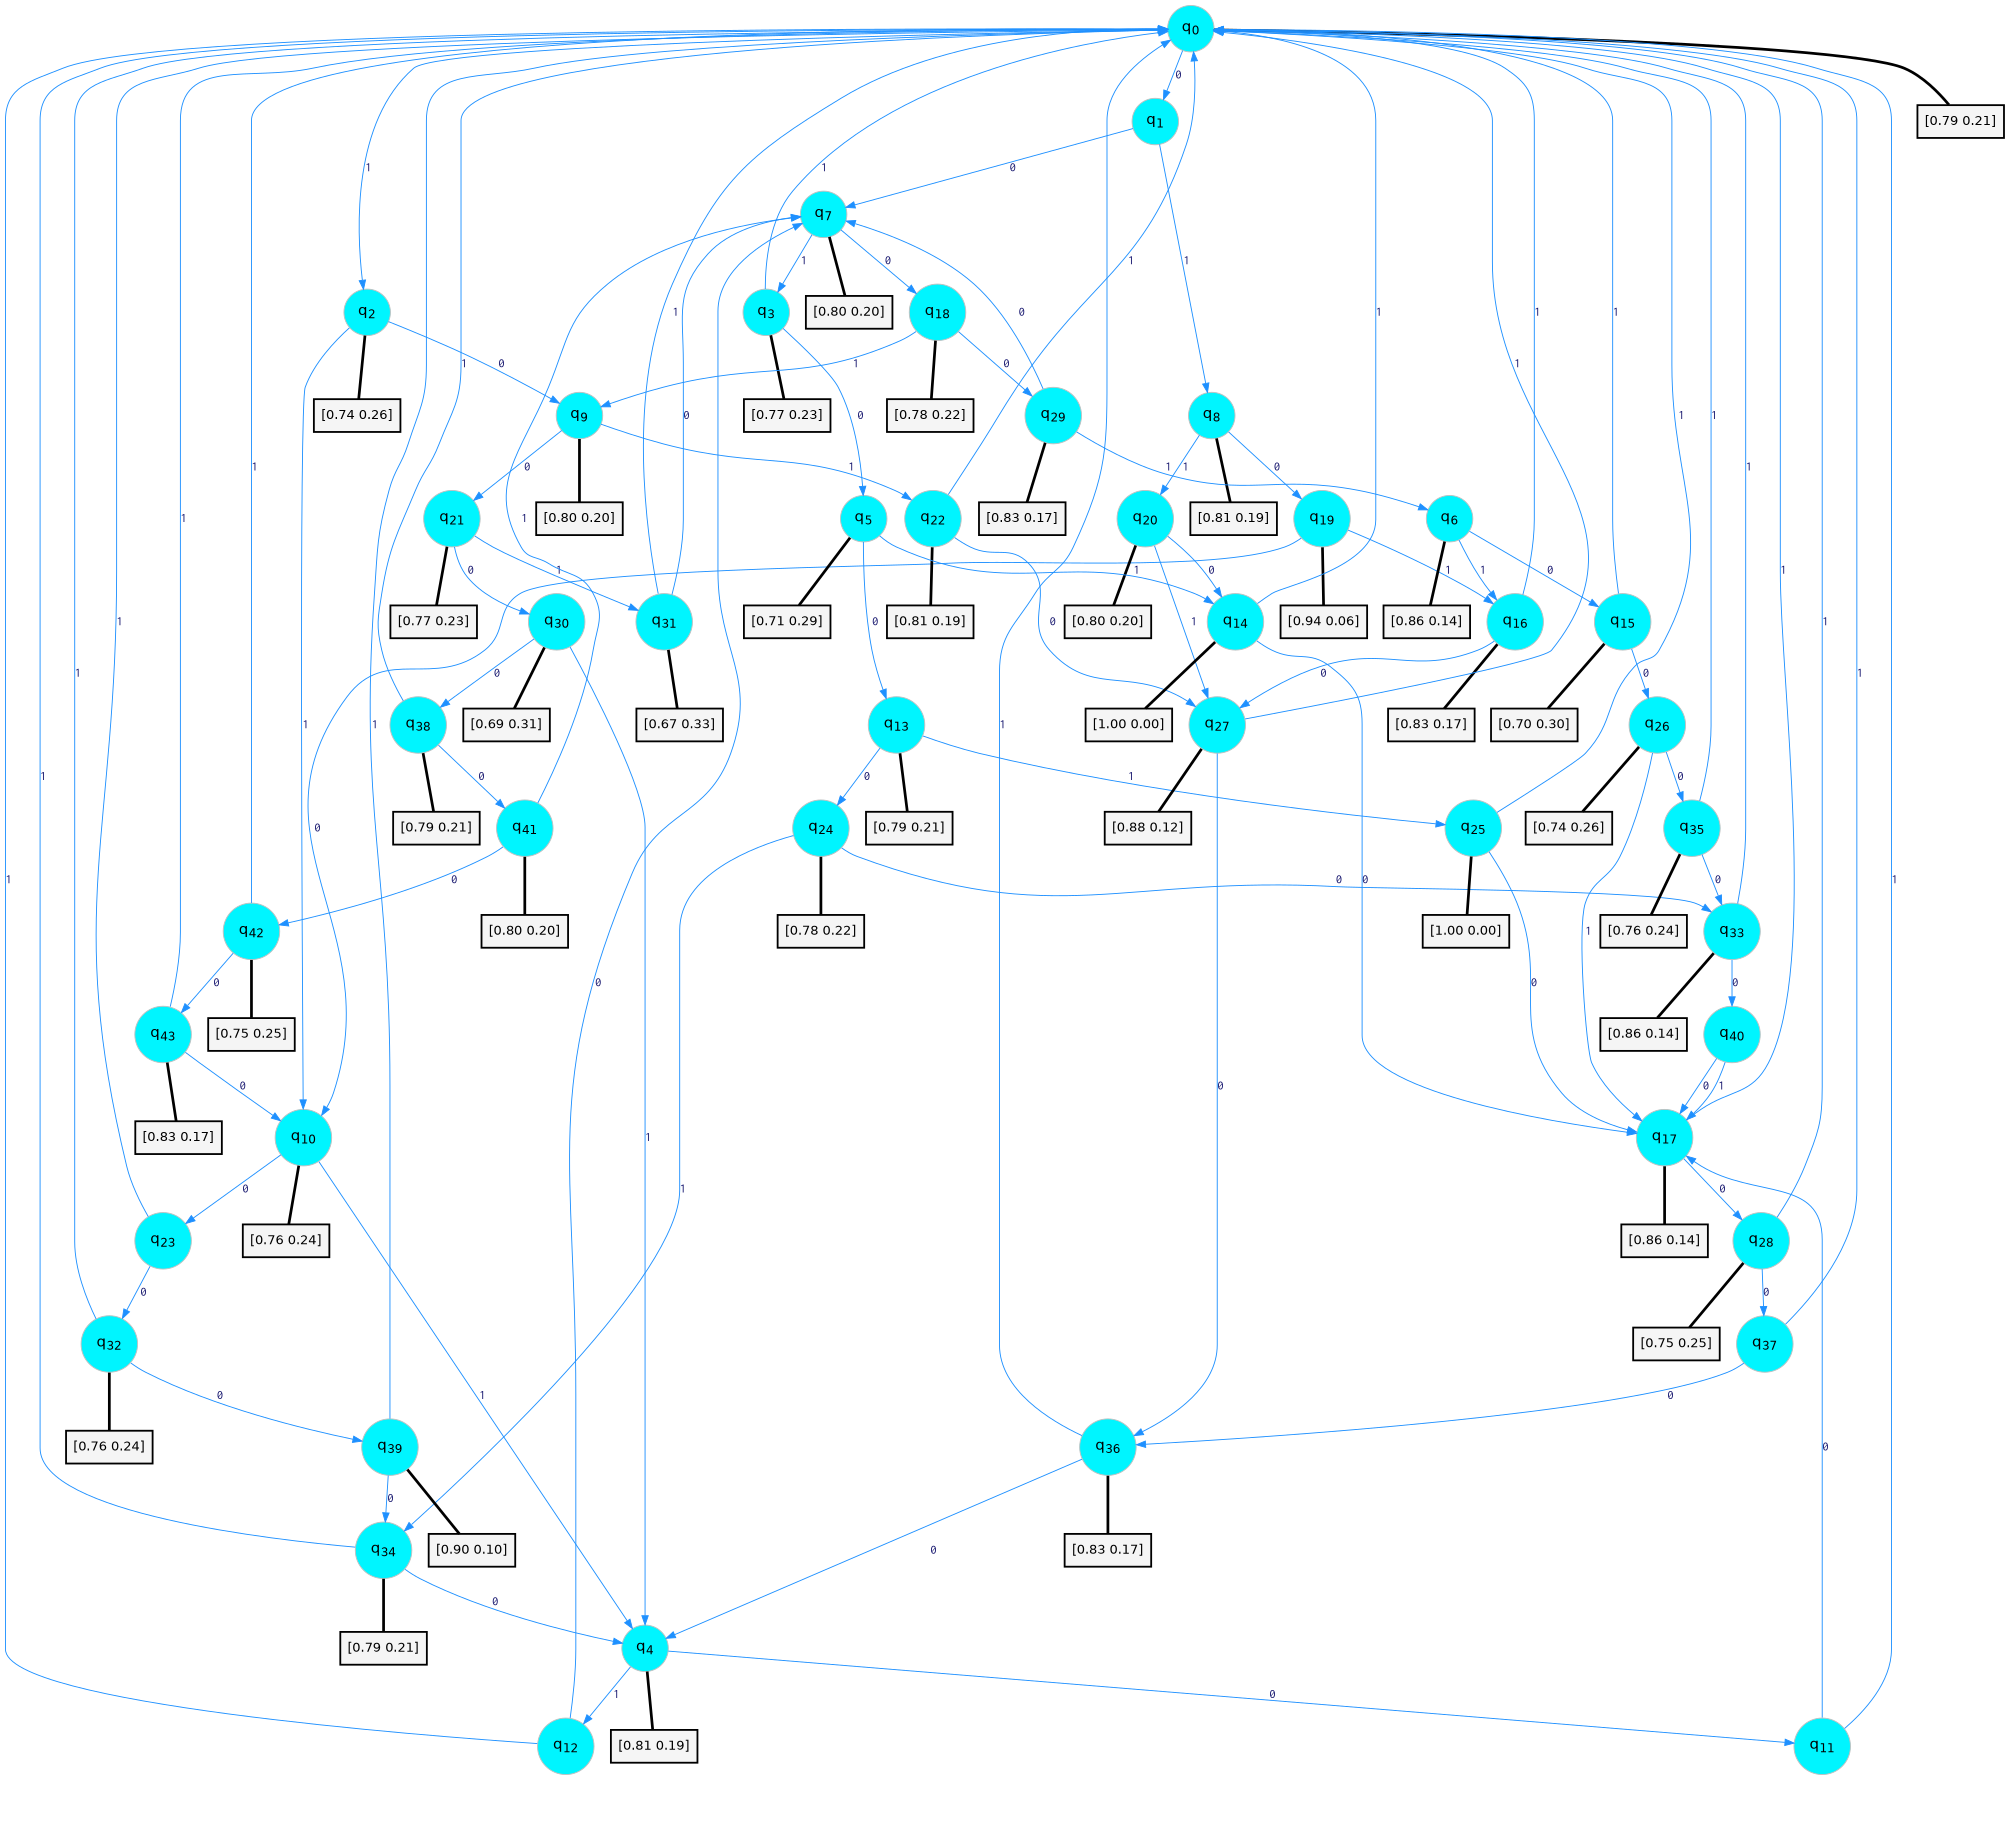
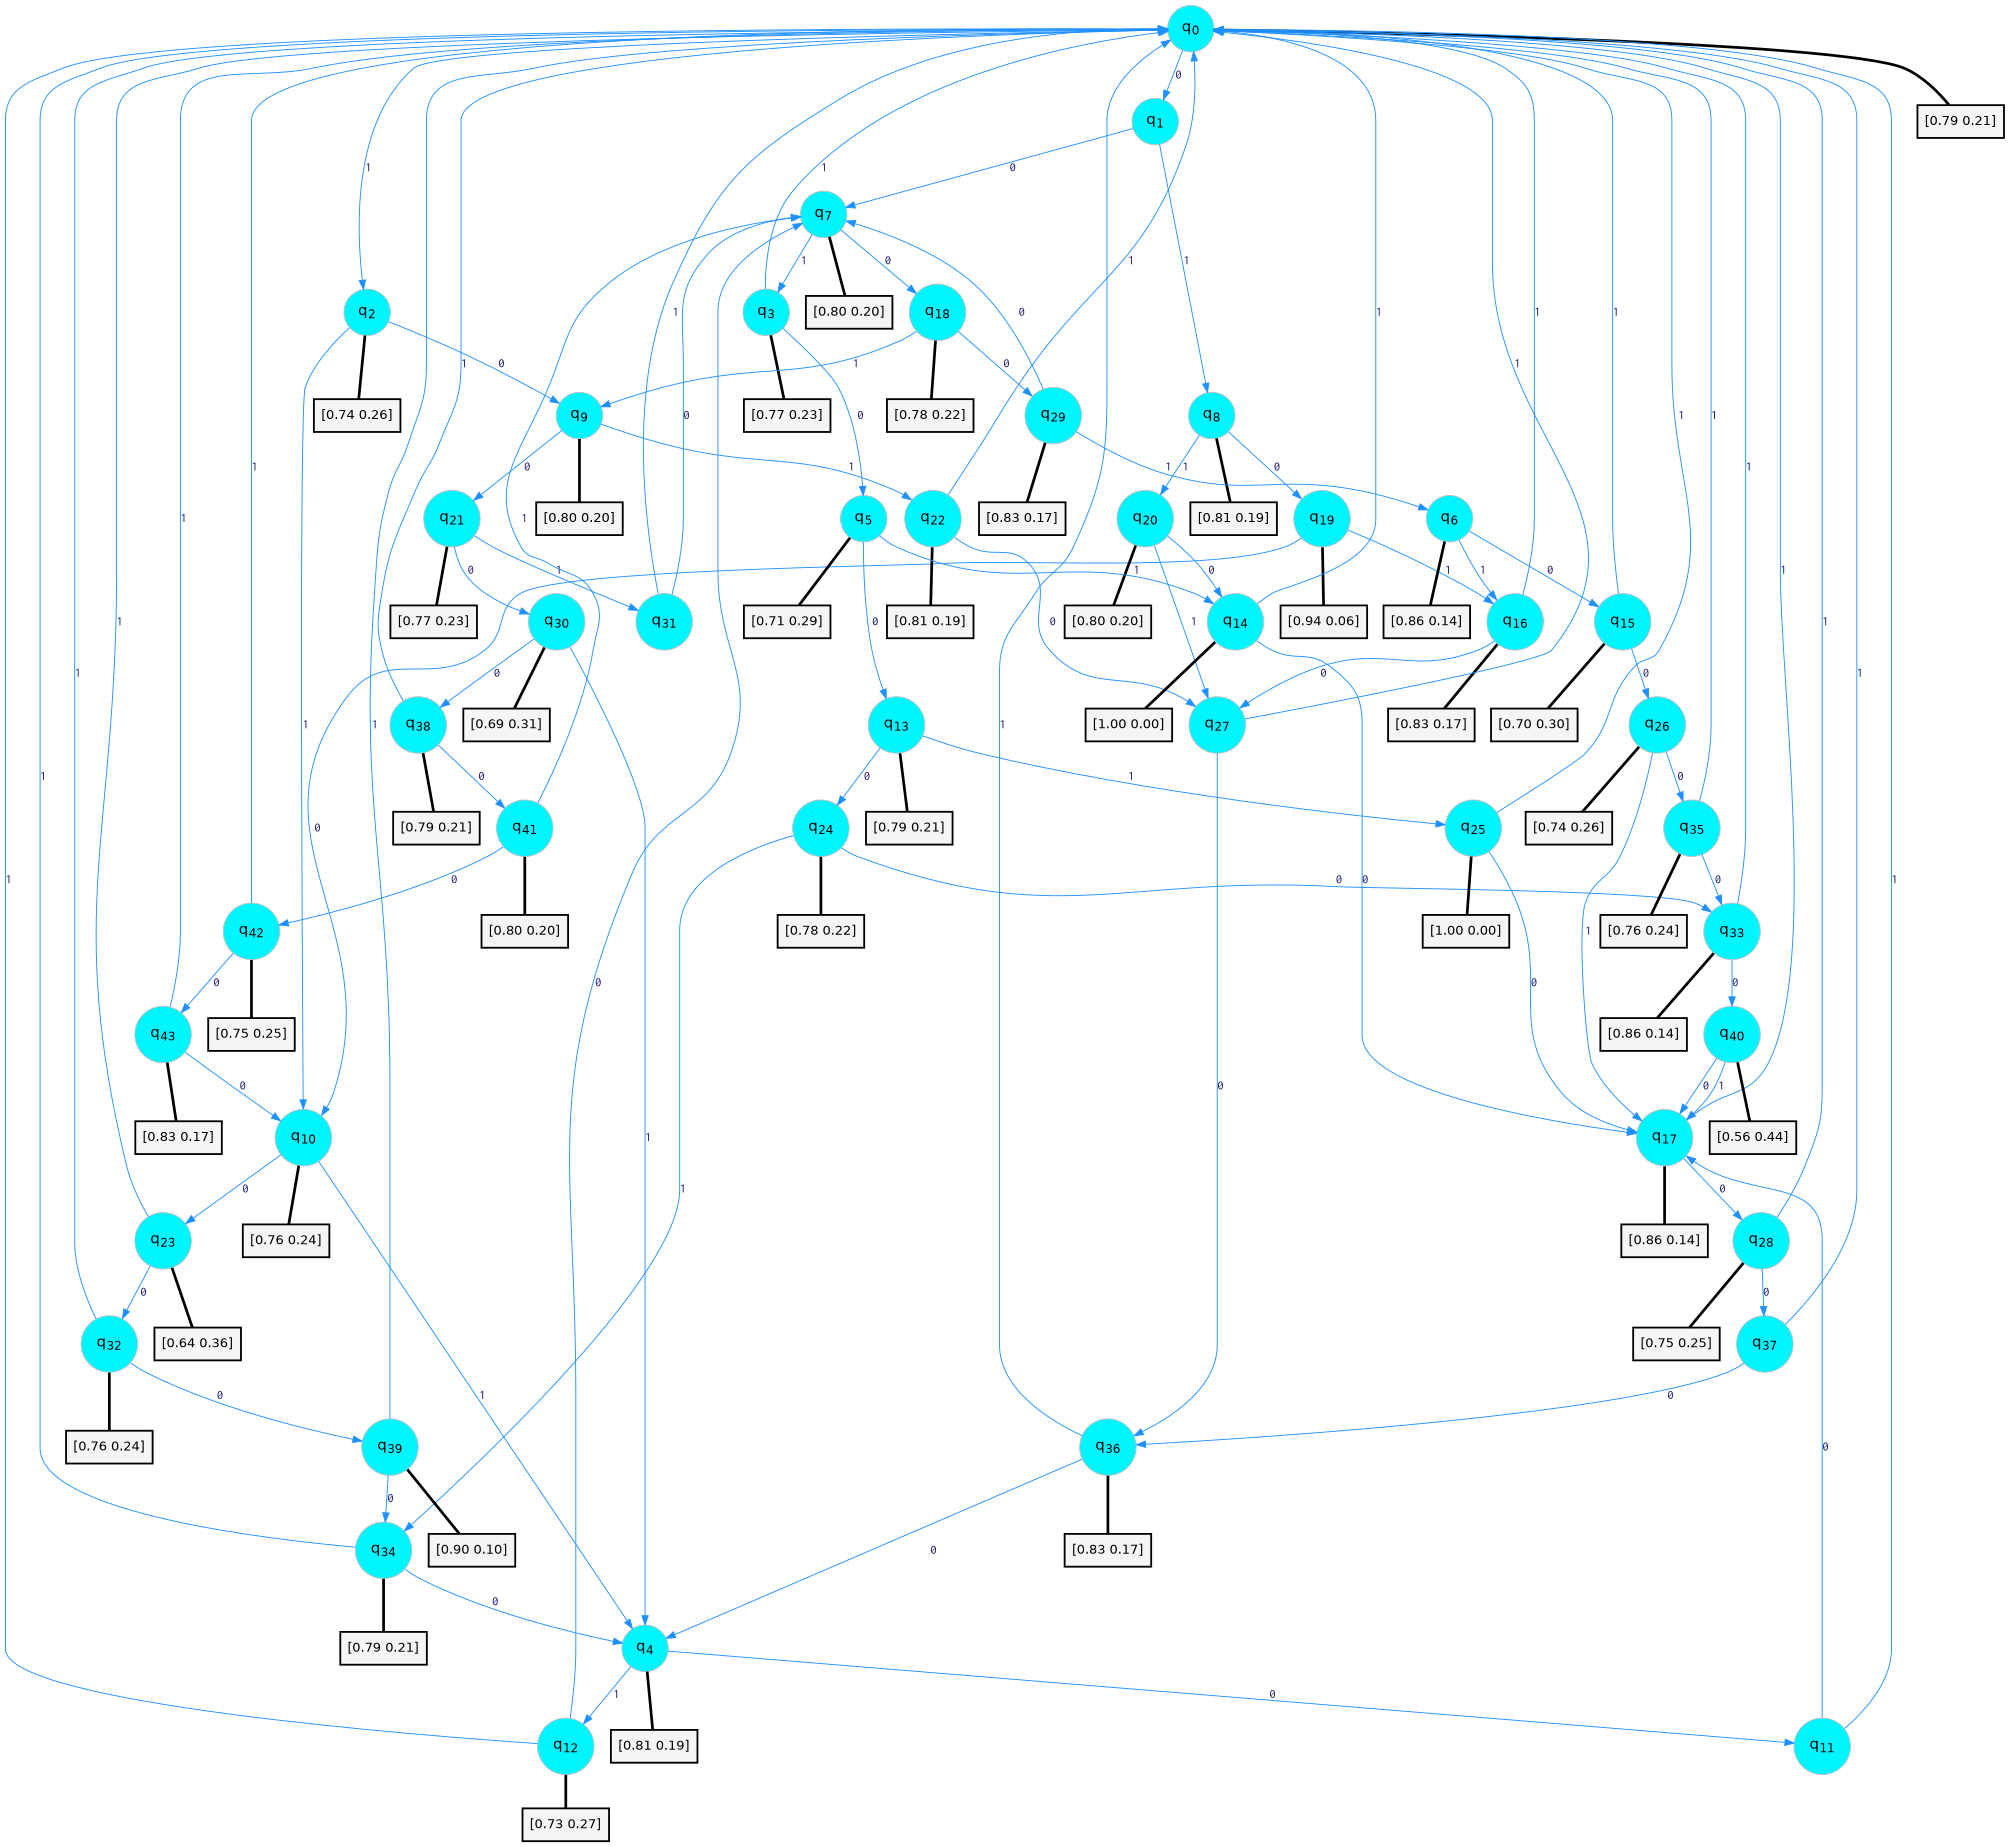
(680, 725) -> none
(1148, 828) -> none
none -> (1753, 1138)
none -> (198, 1344)
none -> (566, 1825)
